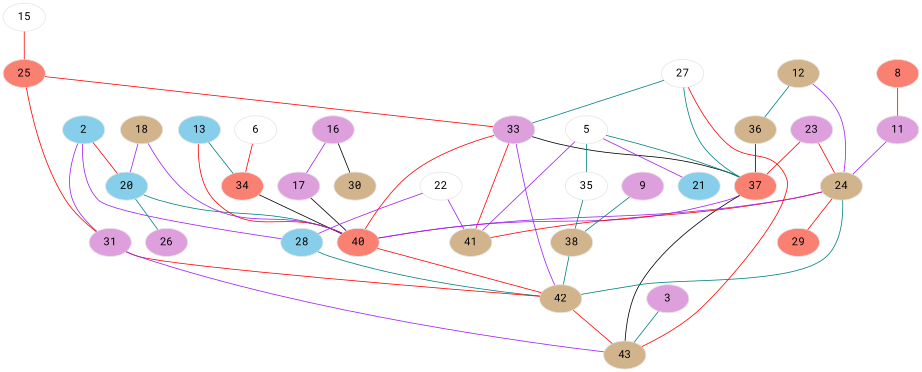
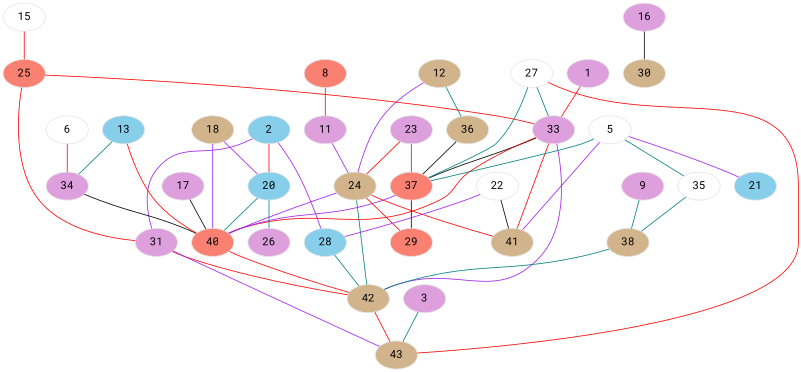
none -> (588, 74)
(316, 158) -> none
(242, 186) -> (67, 186)
(456, 214) -> (505, 214)
(663, 254) -> (411, 214)
